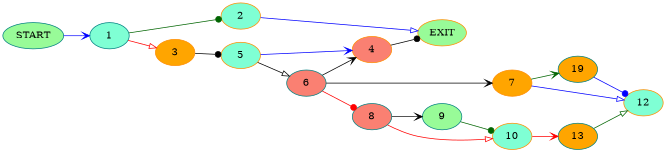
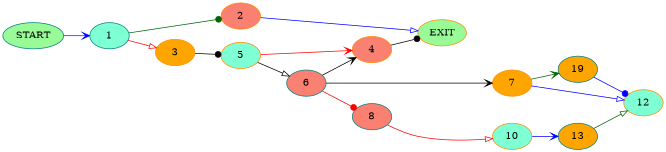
(241, 16) -> (241, 16)
(303, 53) -> (303, 53)
(442, 117) -> none
(541, 136) -> (541, 136)
